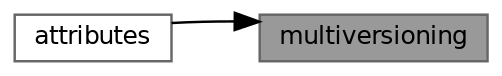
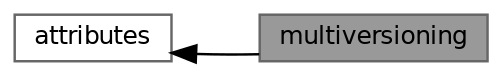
(203, 22) -> (228, 55)
